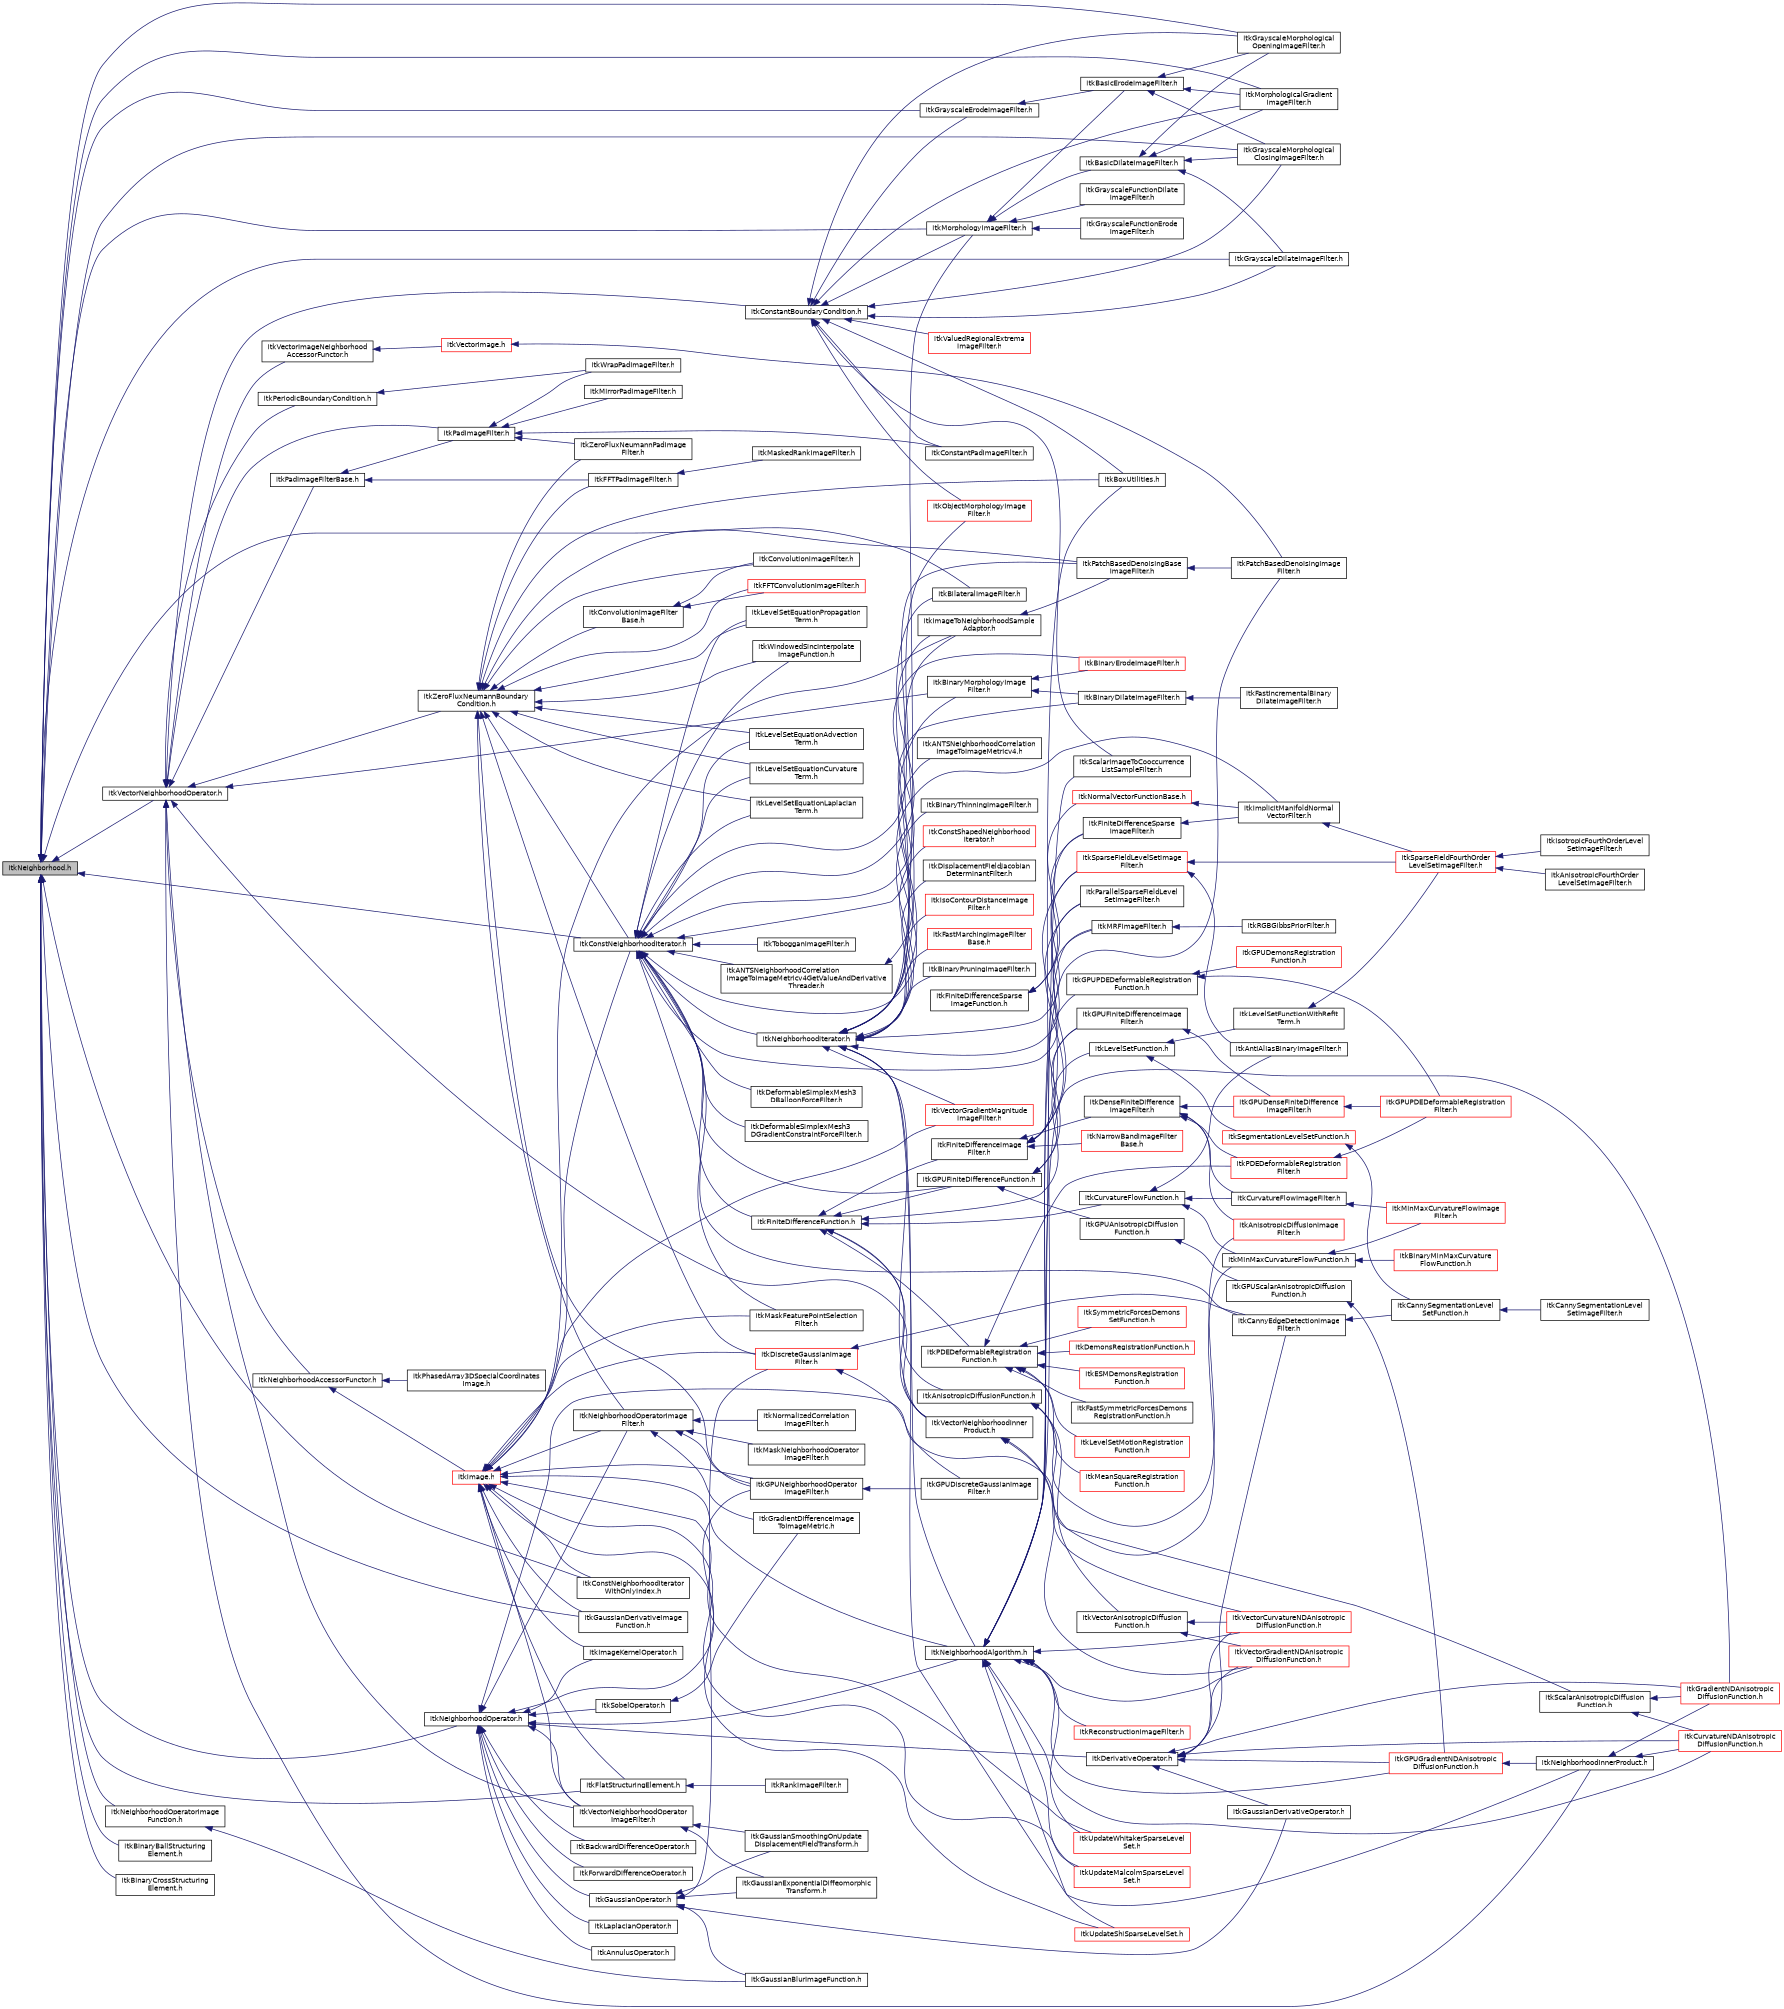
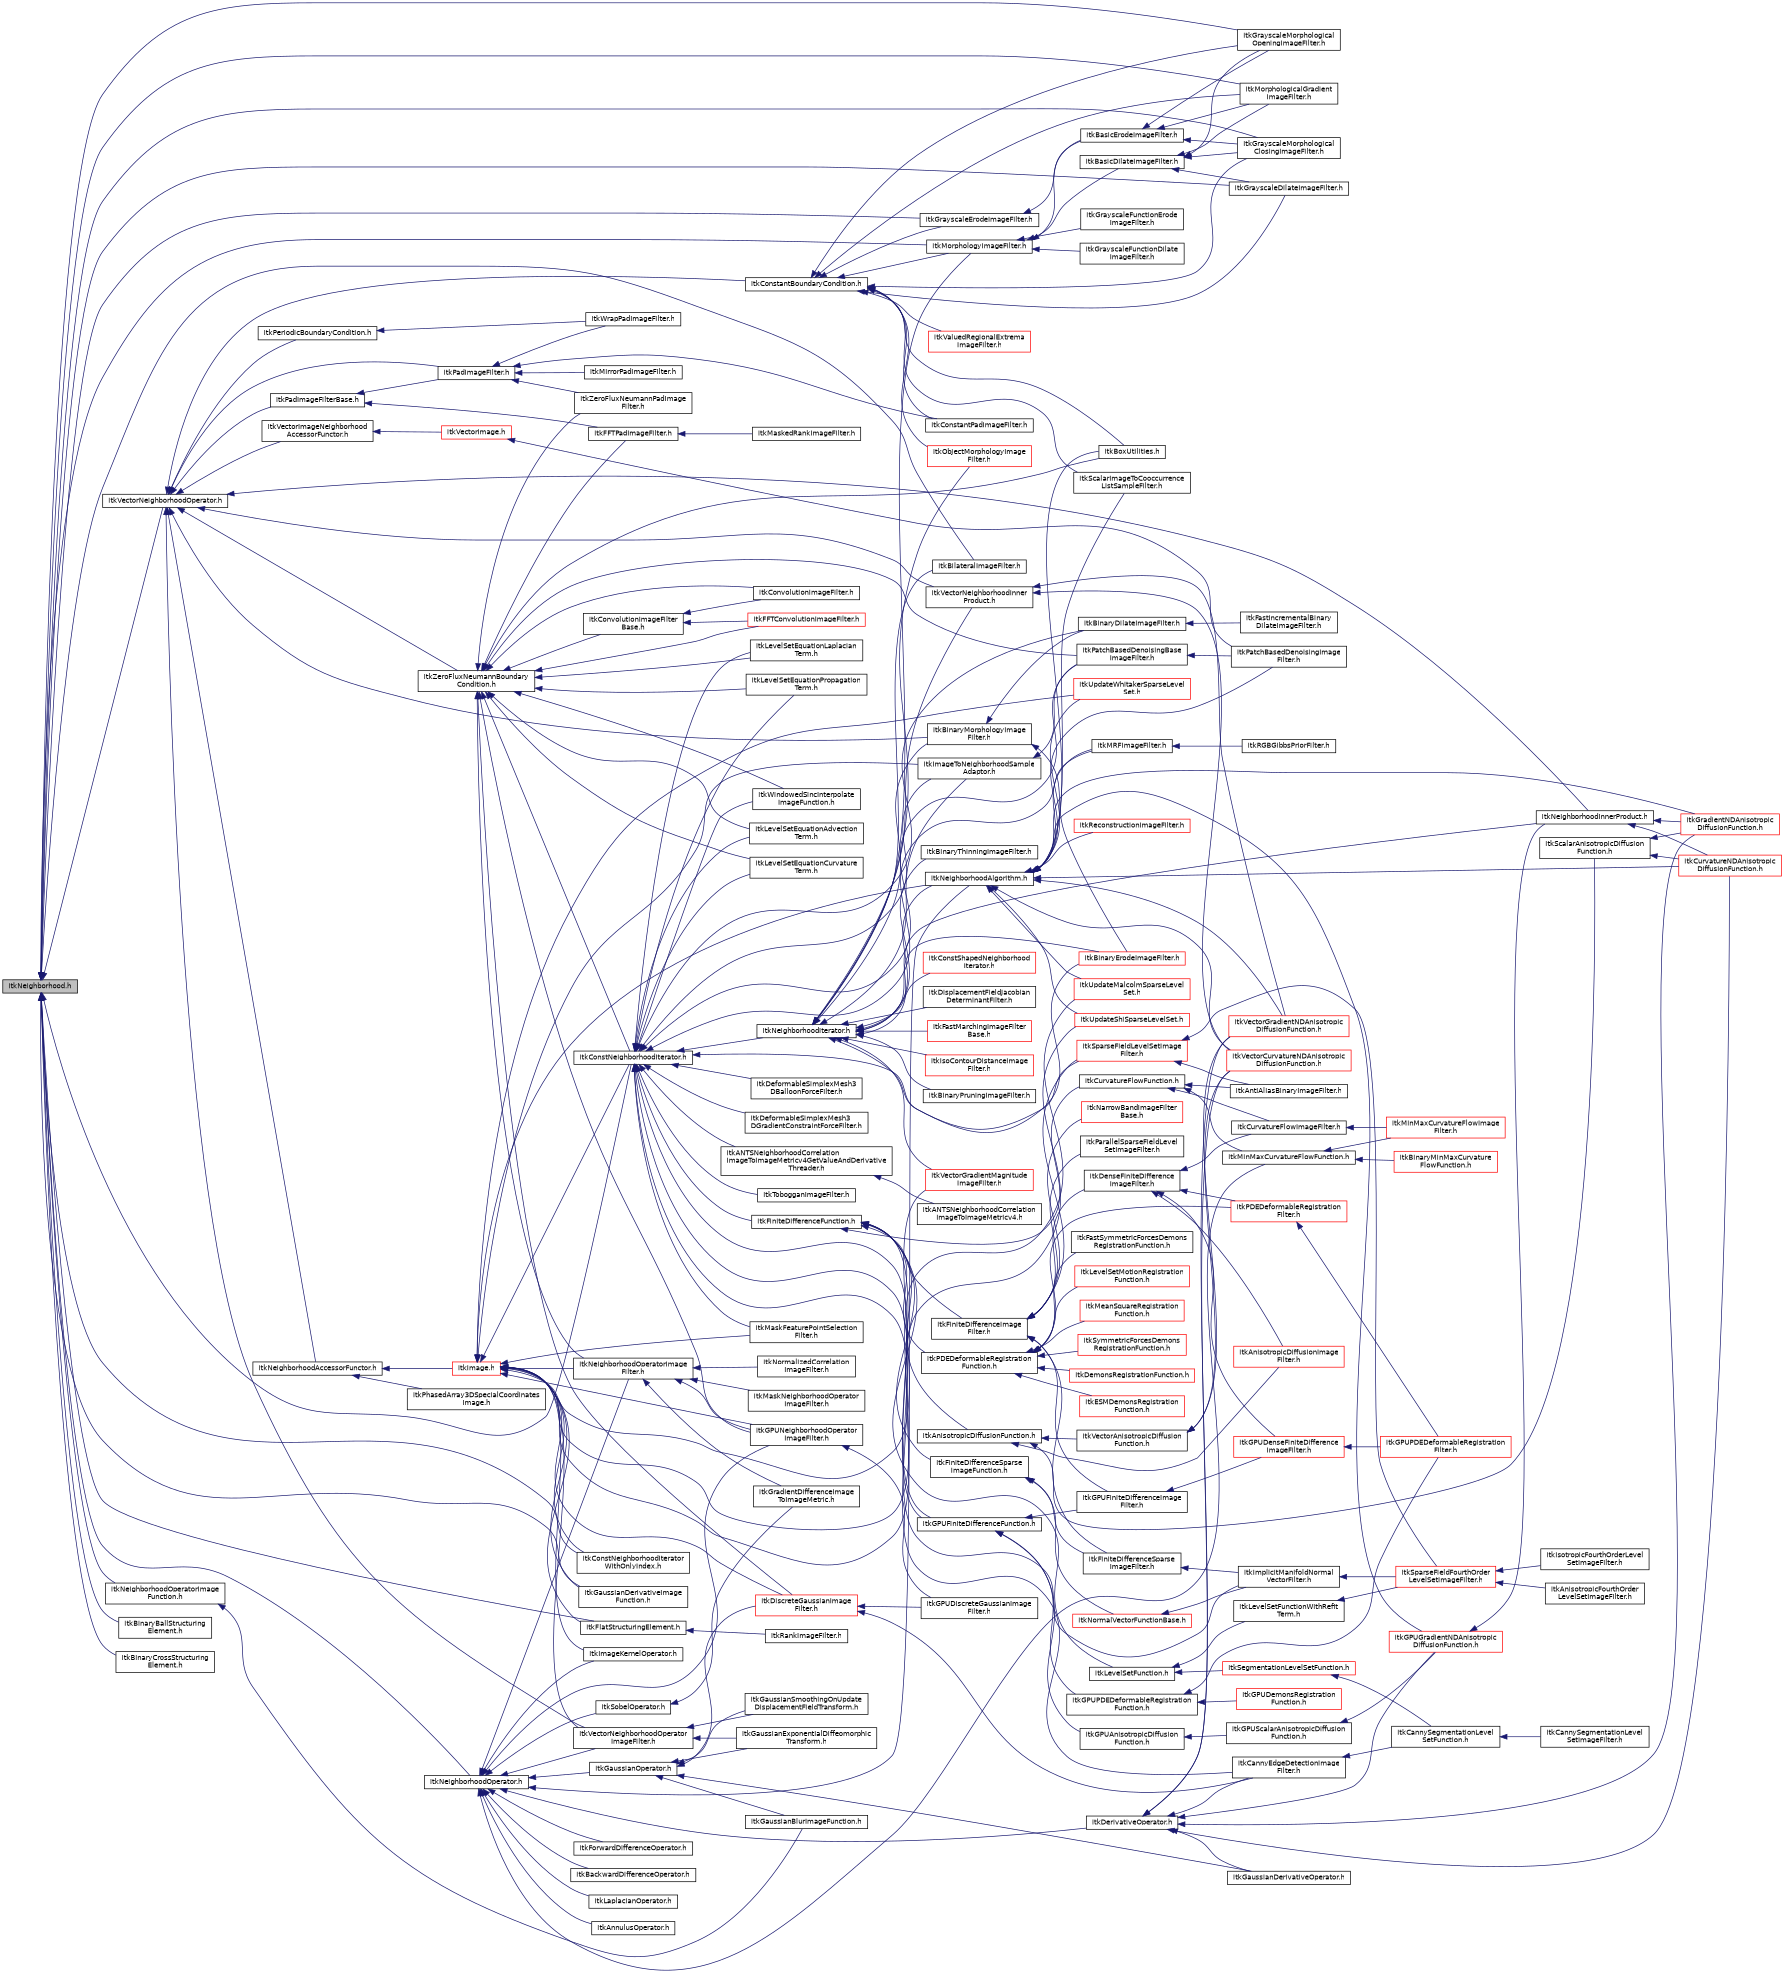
(1027, 1048) -> (954, 937)
(905, 1312) -> (907, 1338)
(1132, 1317) -> (1132, 1345)
